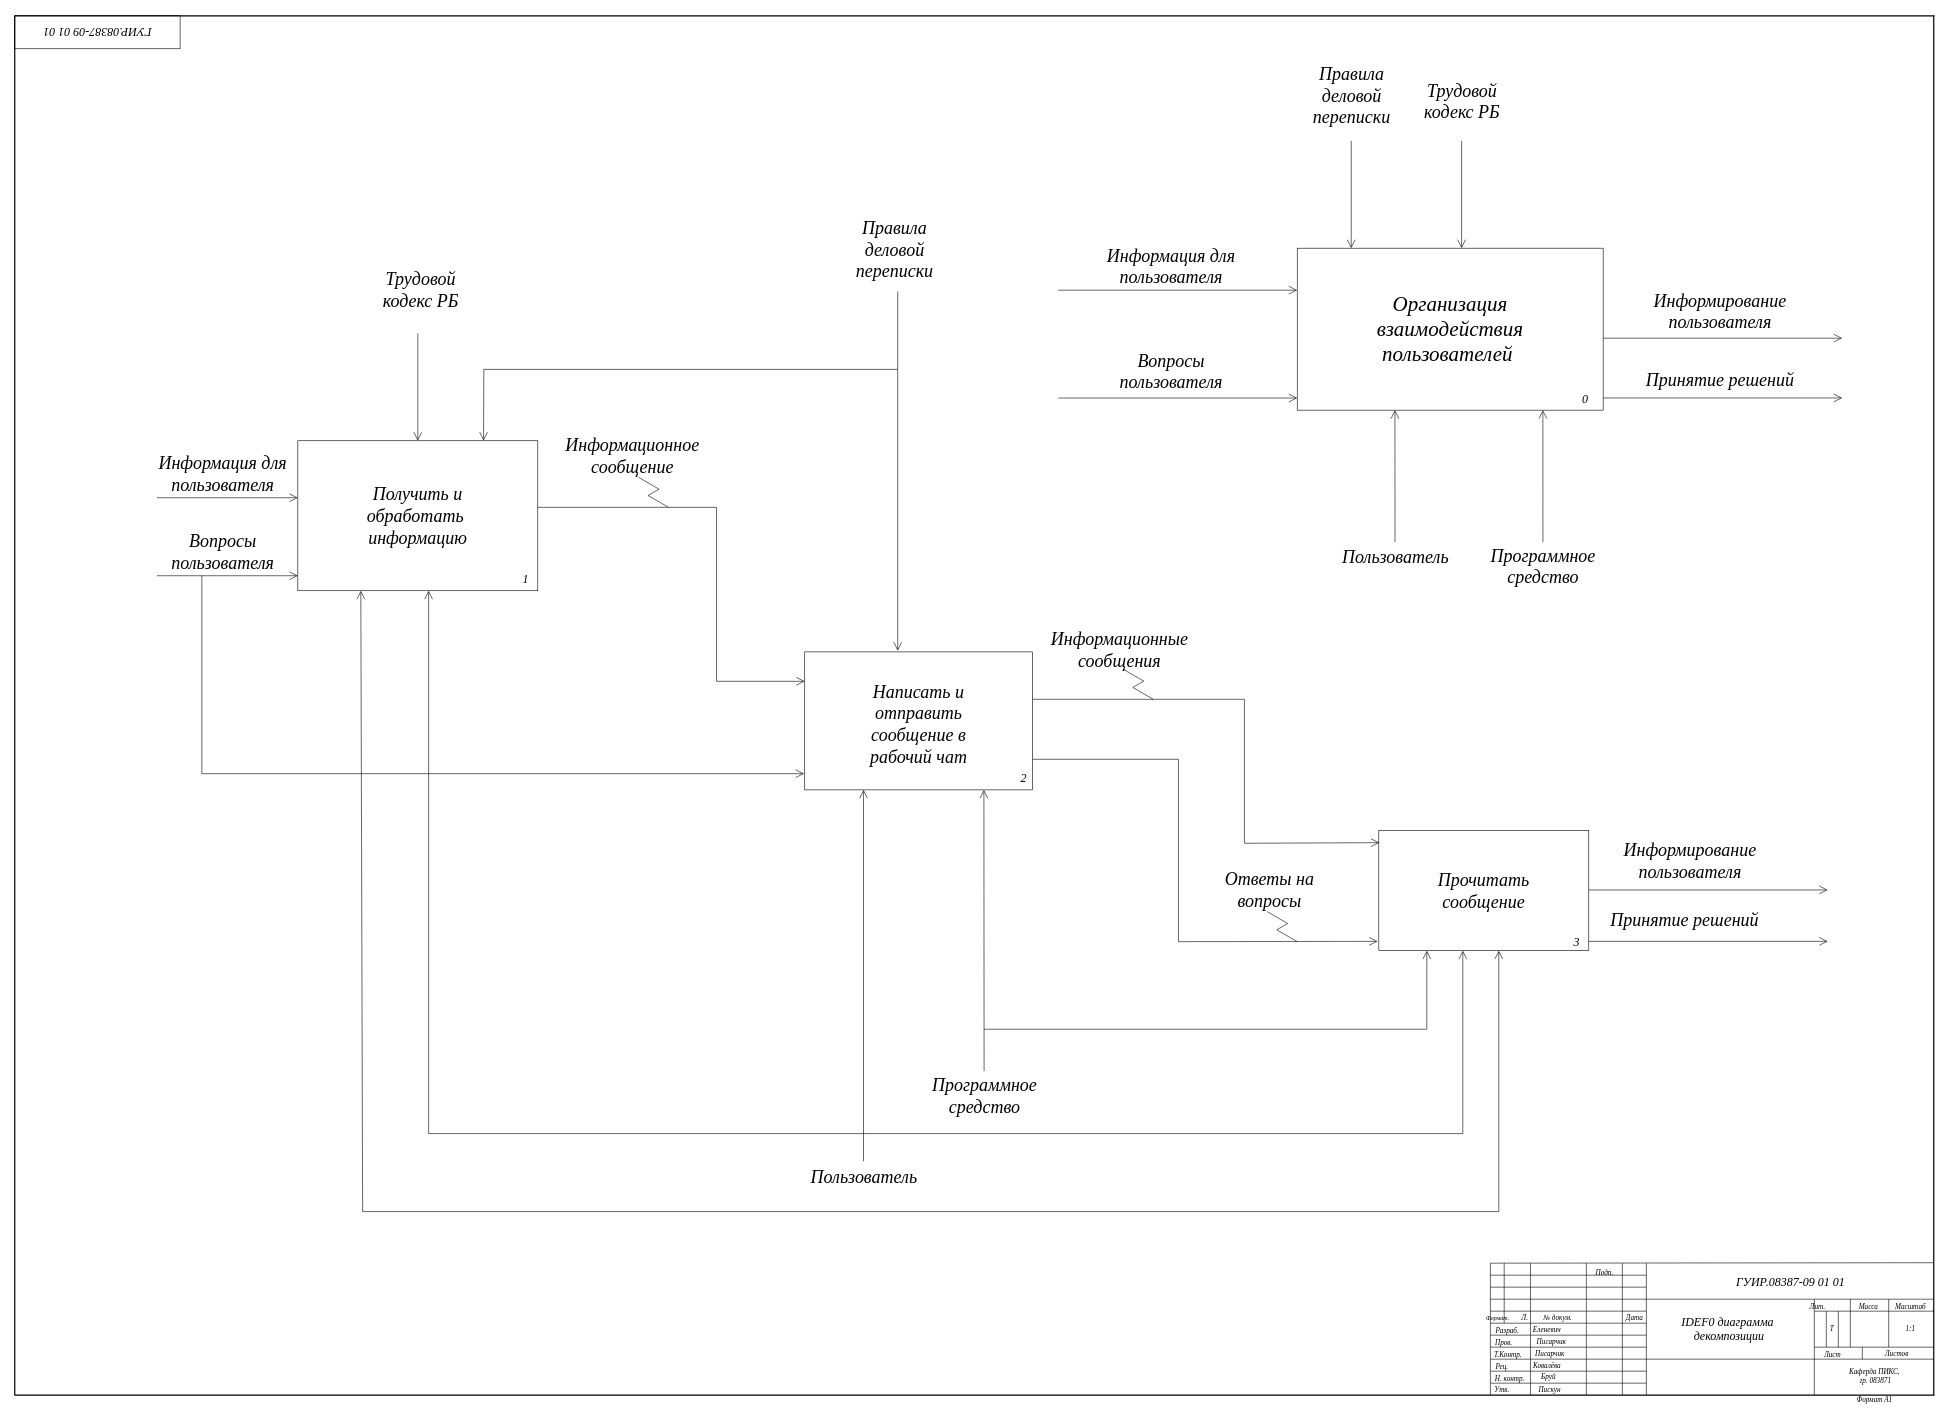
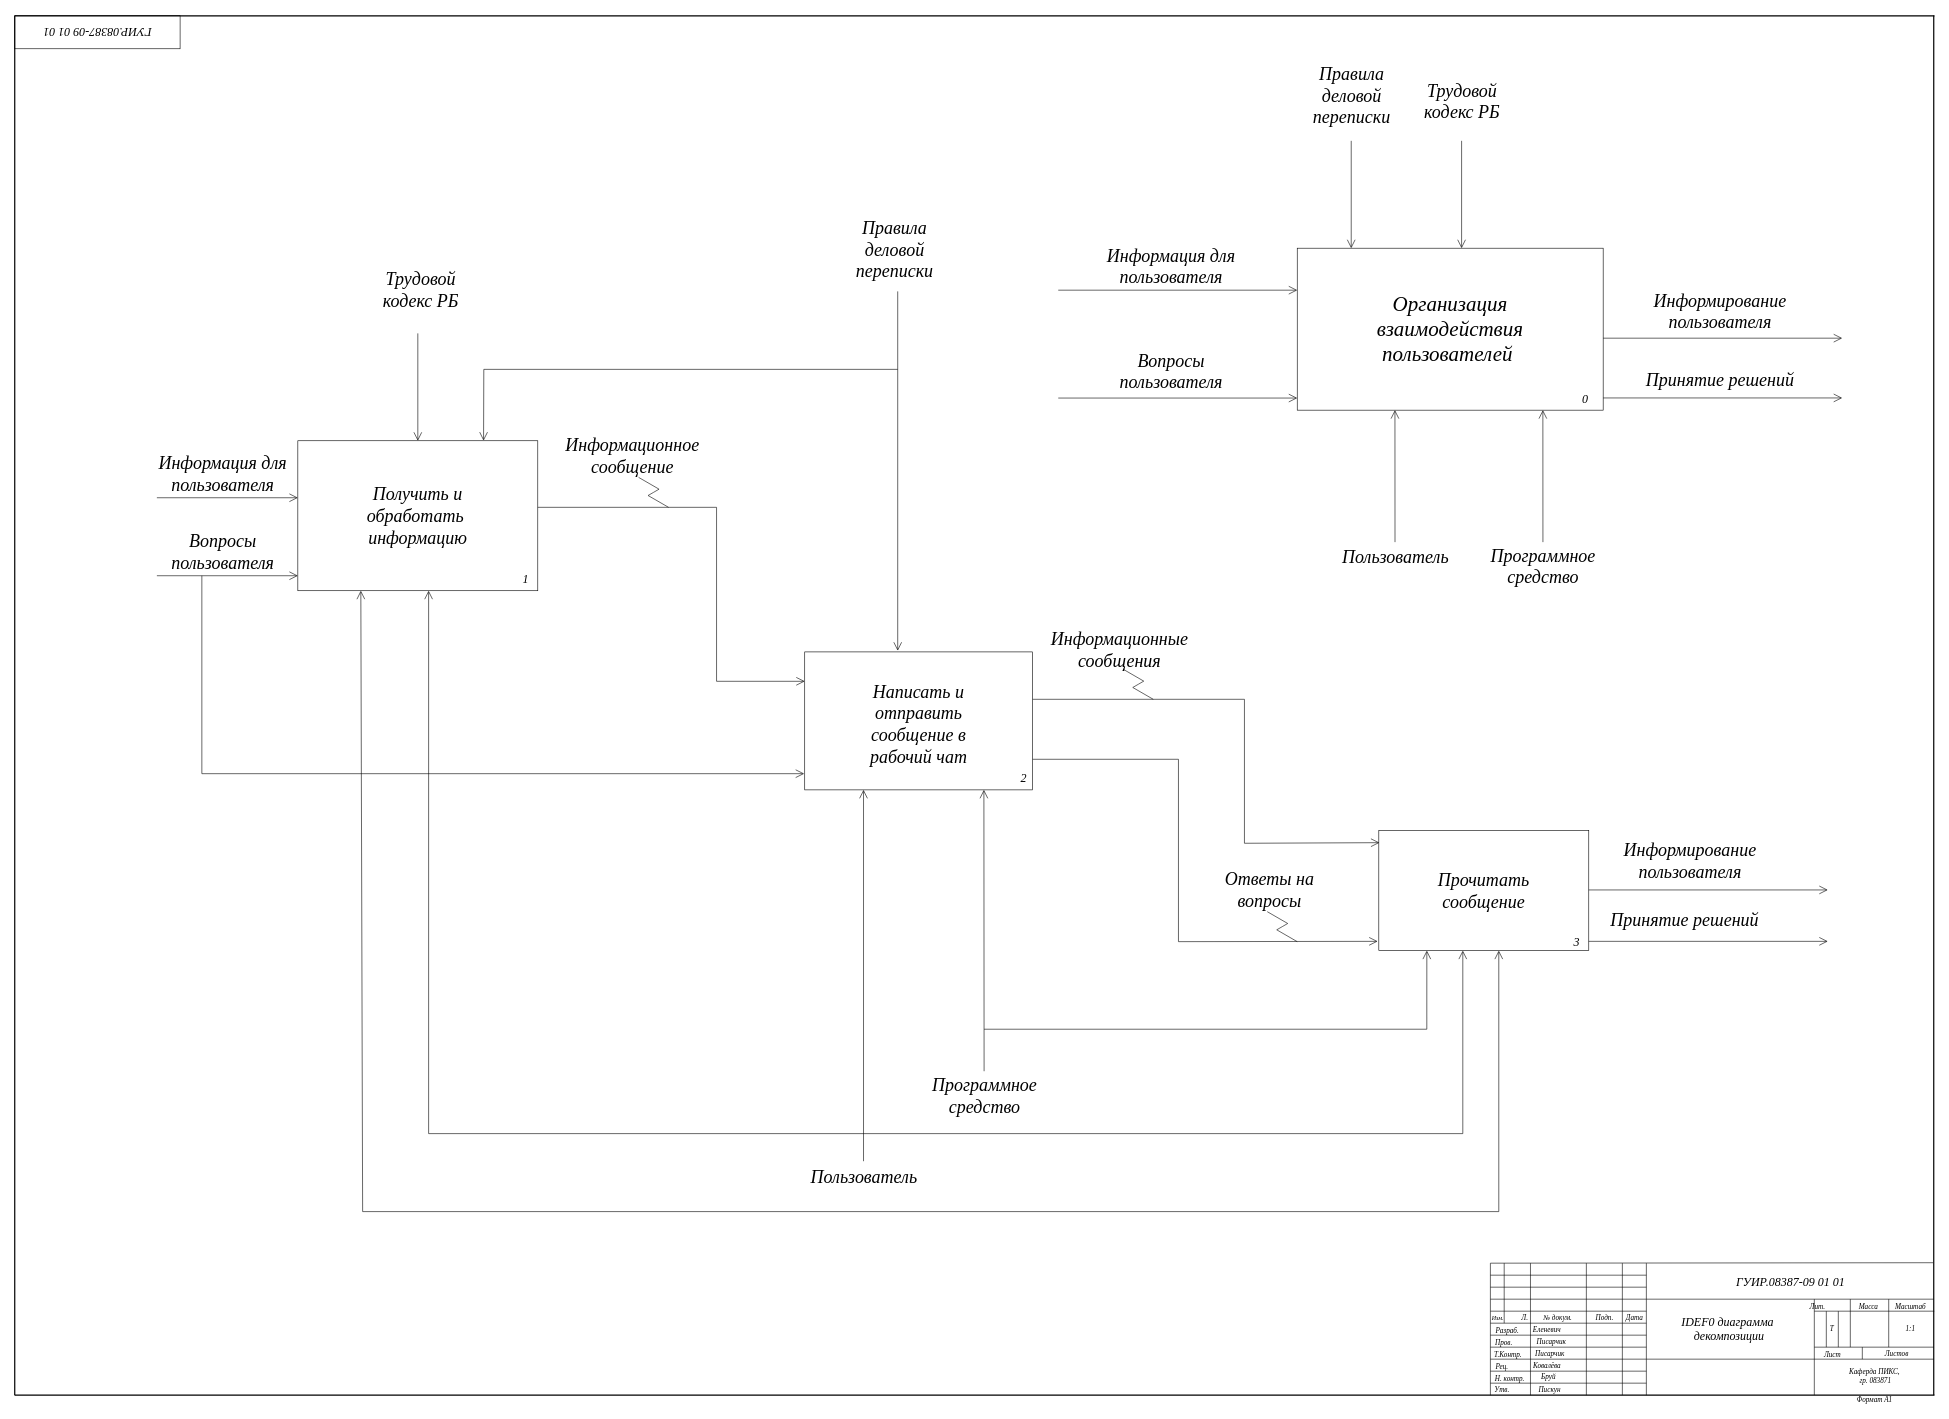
(1605, 1274) -> (1605, 1319)
(1498, 1319) -> (1498, 1319)
